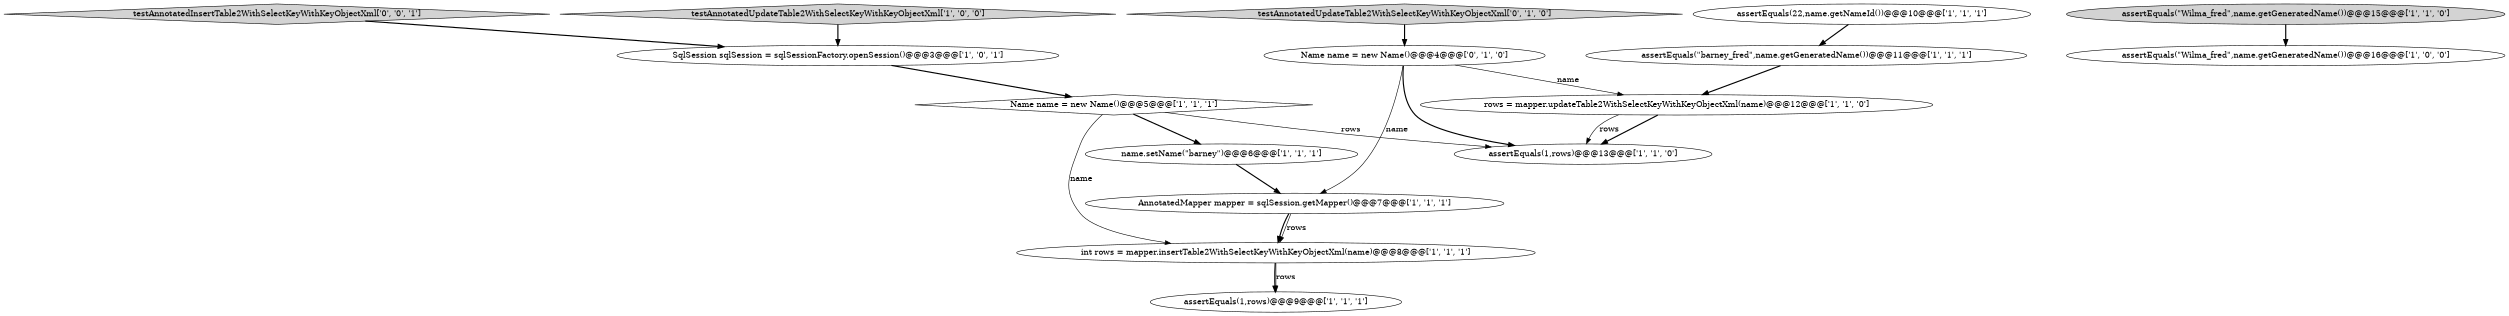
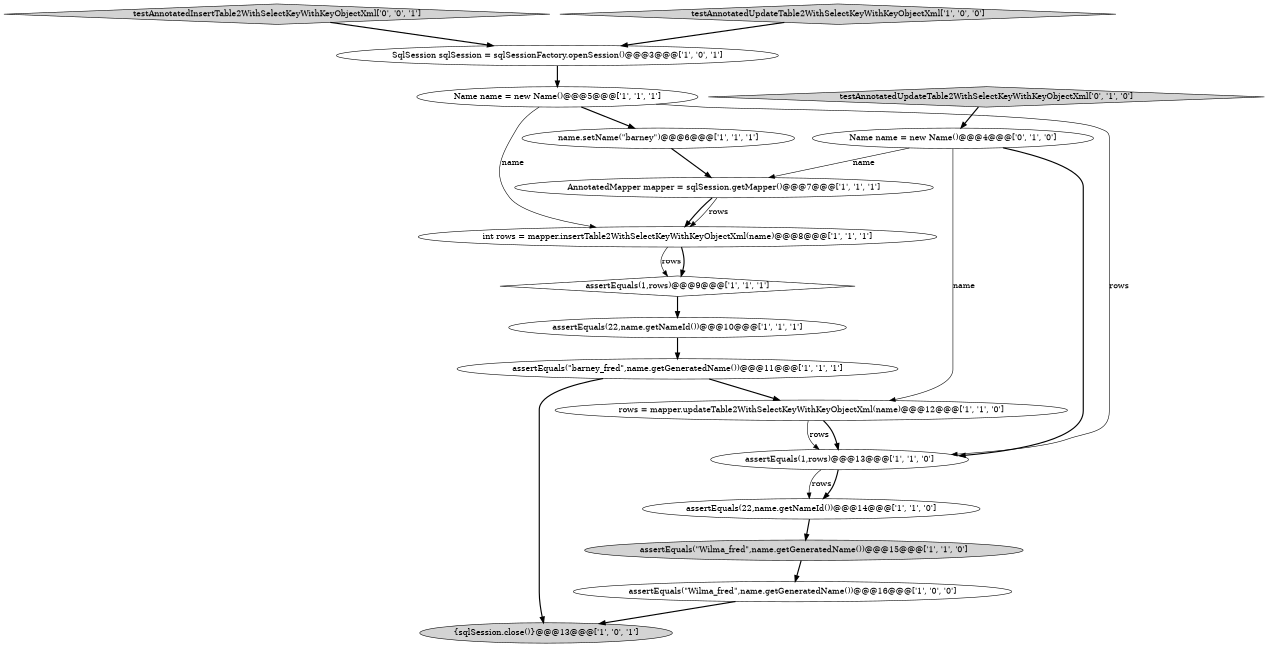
(1114, 105) -> (557, 97)
(1276, 302) -> (678, 286)
none -> (678, 304)
none -> (811, 509)
none -> (546, 633)
